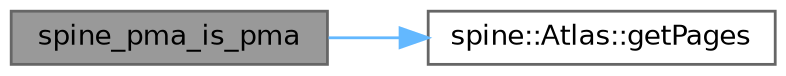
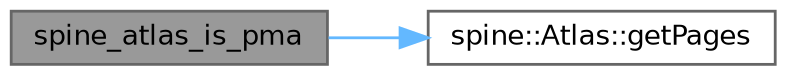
(169, 38) -> (169, 38)
